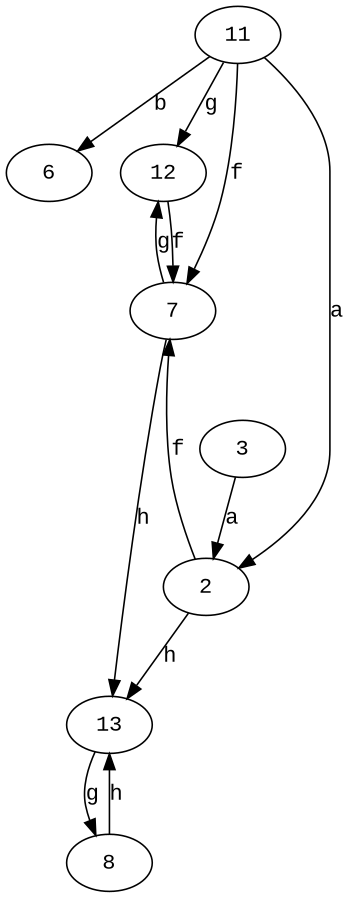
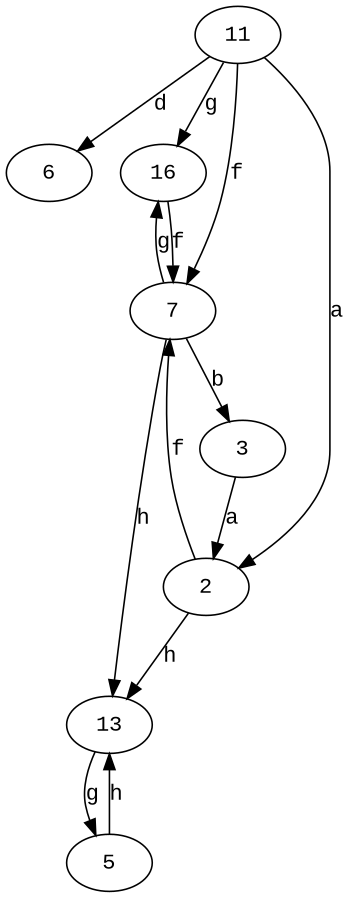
(161, 104) -> (161, 104)
(163, 173) -> (163, 173)
none -> (204, 373)
(109, 863) -> (109, 863)
